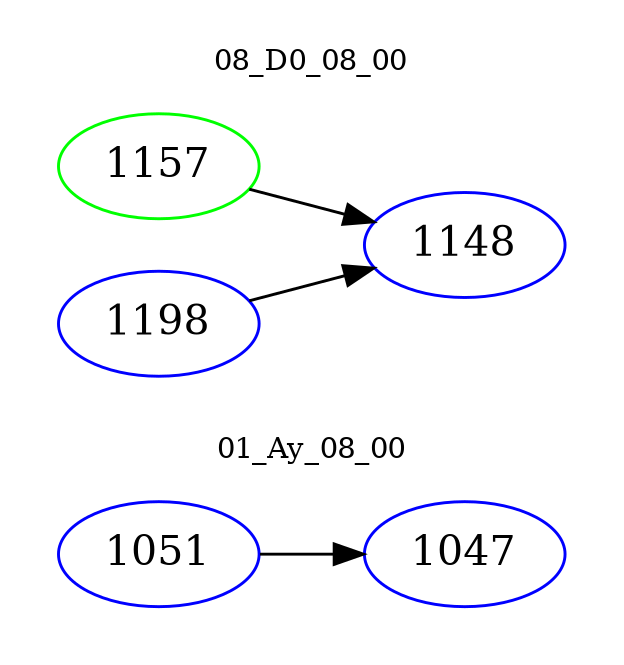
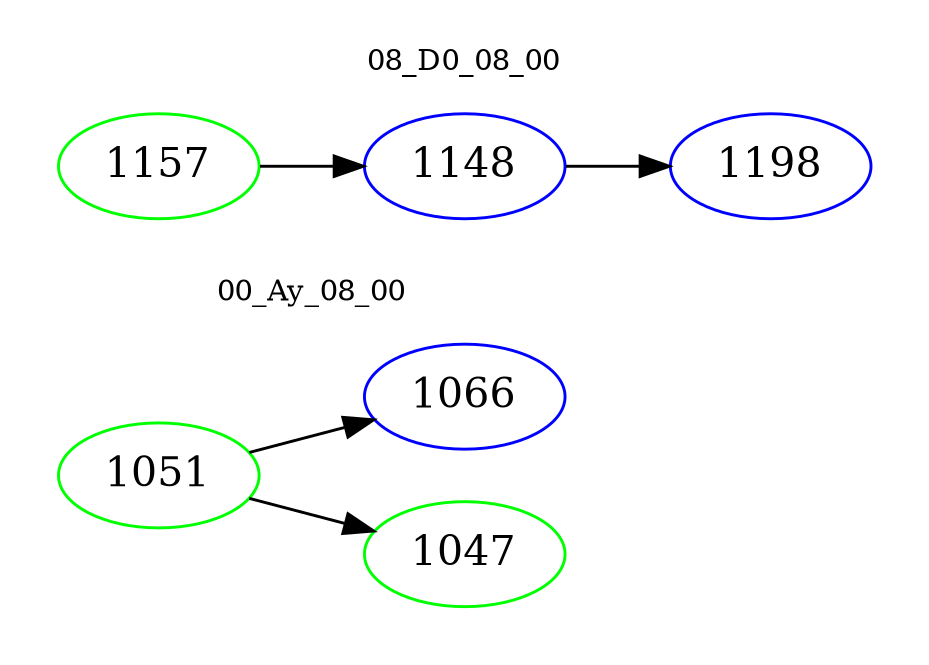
(297, 288) -> (603, 166)
none -> (465, 397)
(312, 451) -> (312, 293)
(159, 554) -> (159, 475)
(465, 554) -> (465, 554)
